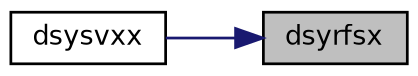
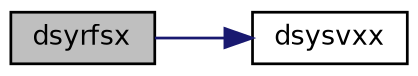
(201, 38) -> (190, 38)
